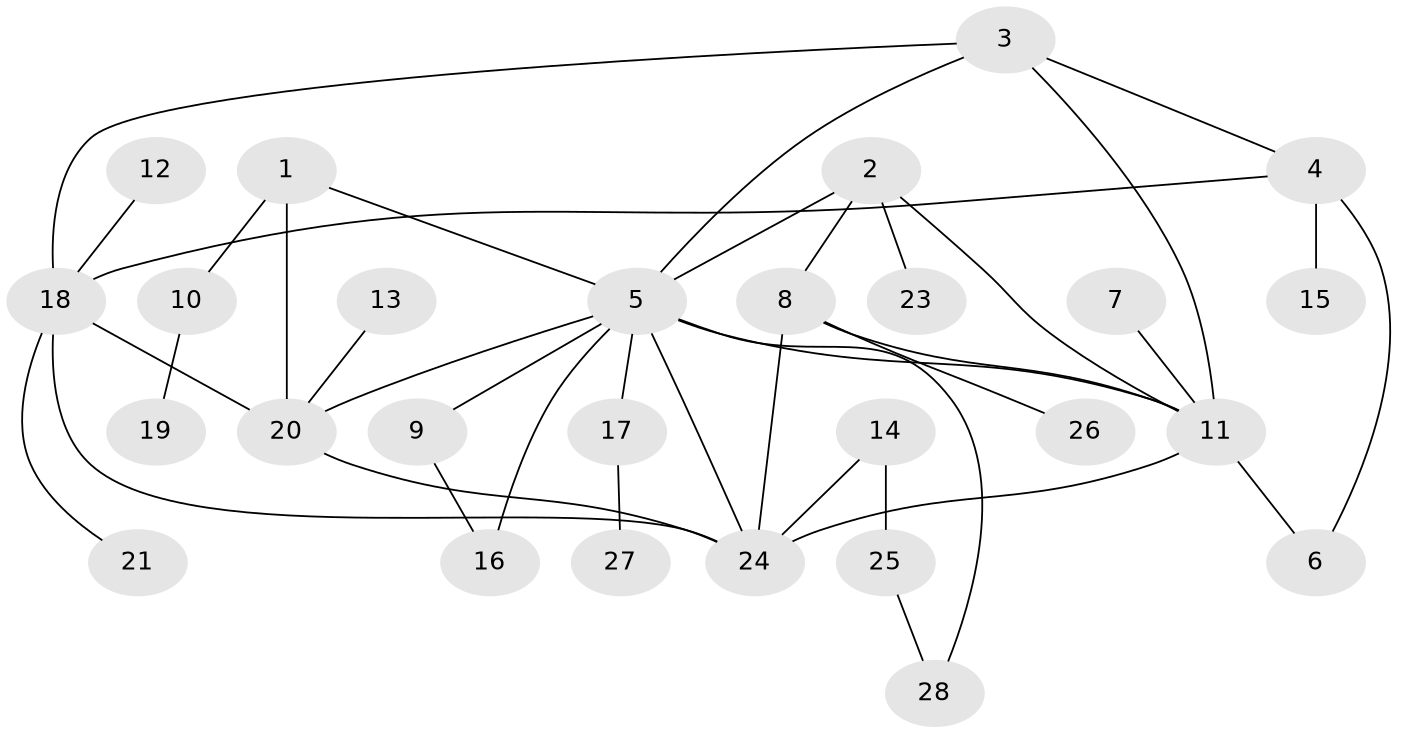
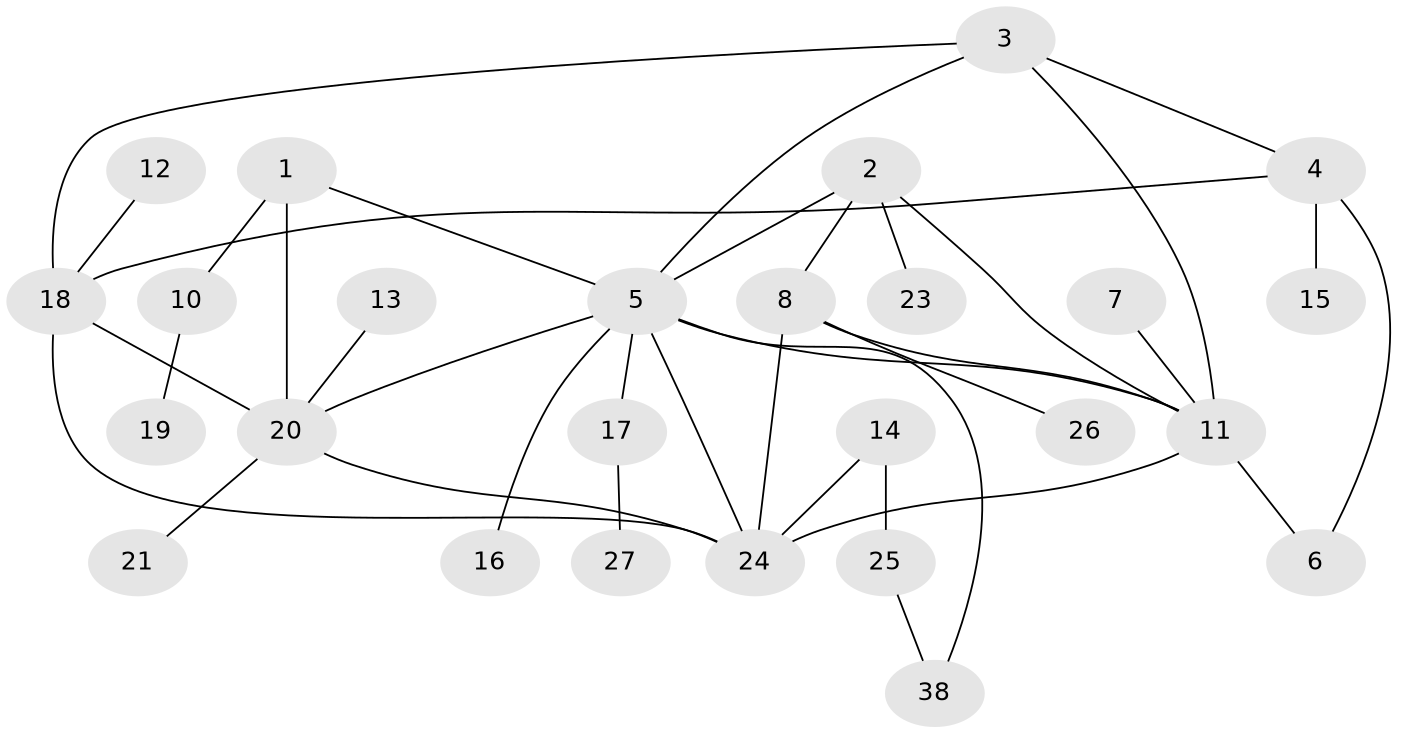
(418, 432) -> none
(26, 450) -> (214, 496)
(935, 693) -> (935, 693)
